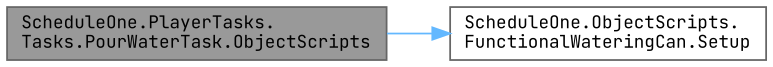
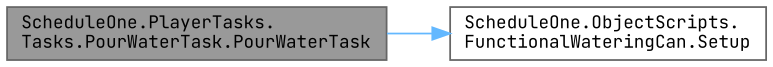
(197, 34) -> (197, 34)
